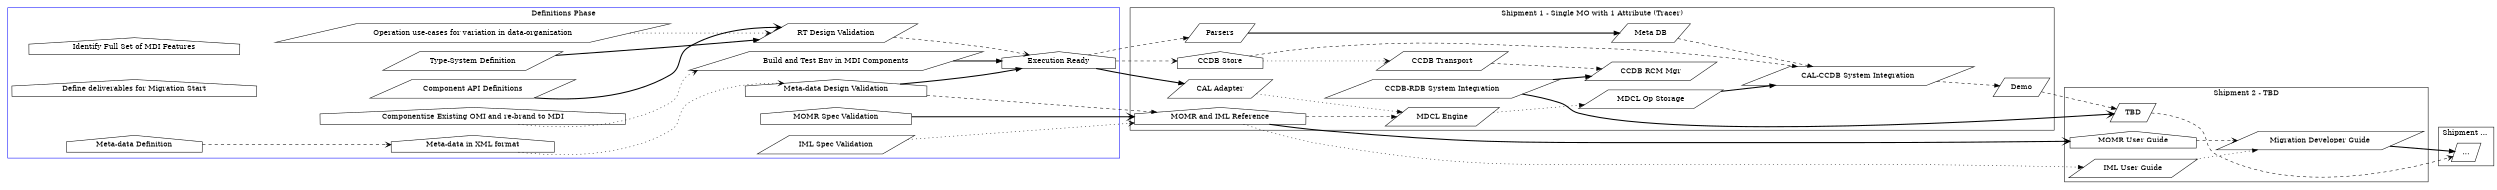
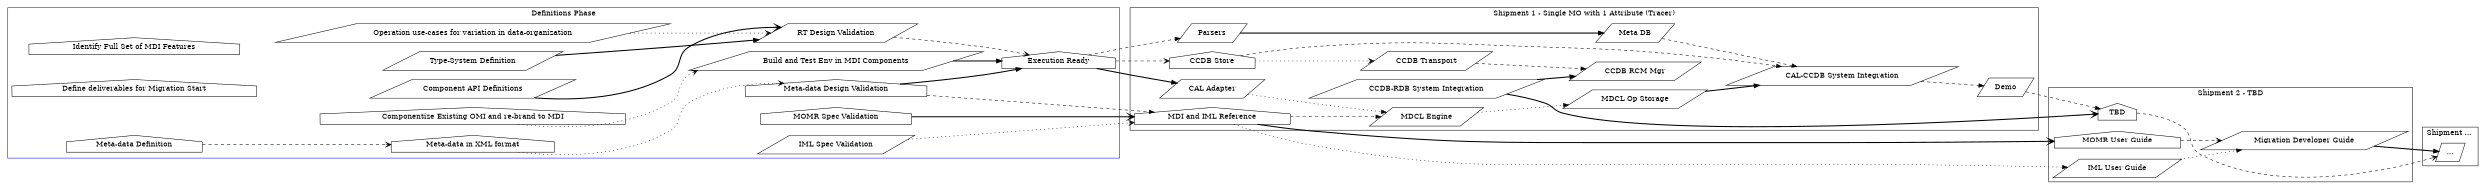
(2133, 113) -> (2117, 113)
(1220, 117) -> (1212, 117)
